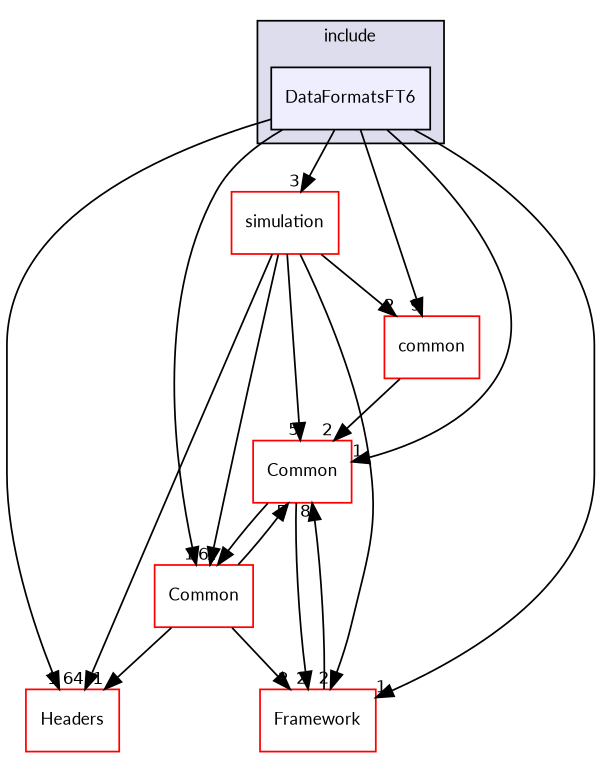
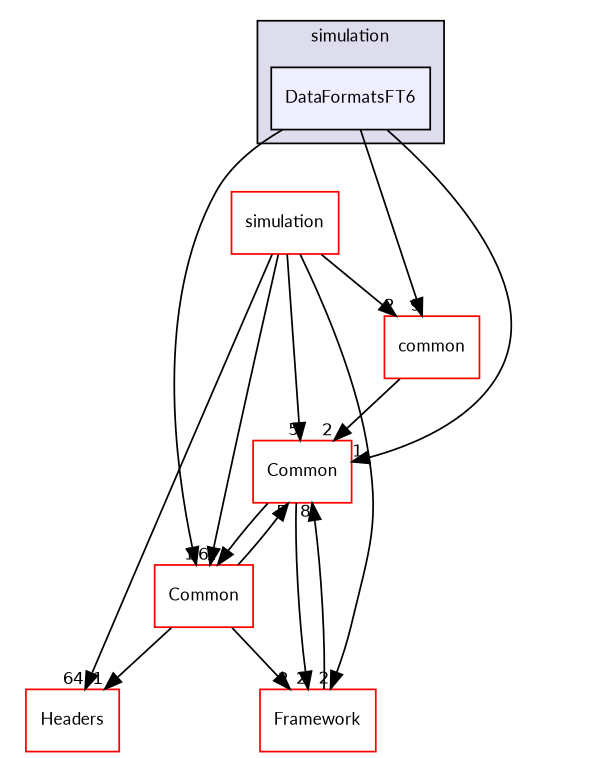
(351, 37) -> (351, 37)
(321, 154) -> none
(10, 327) -> none
(594, 419) -> none
